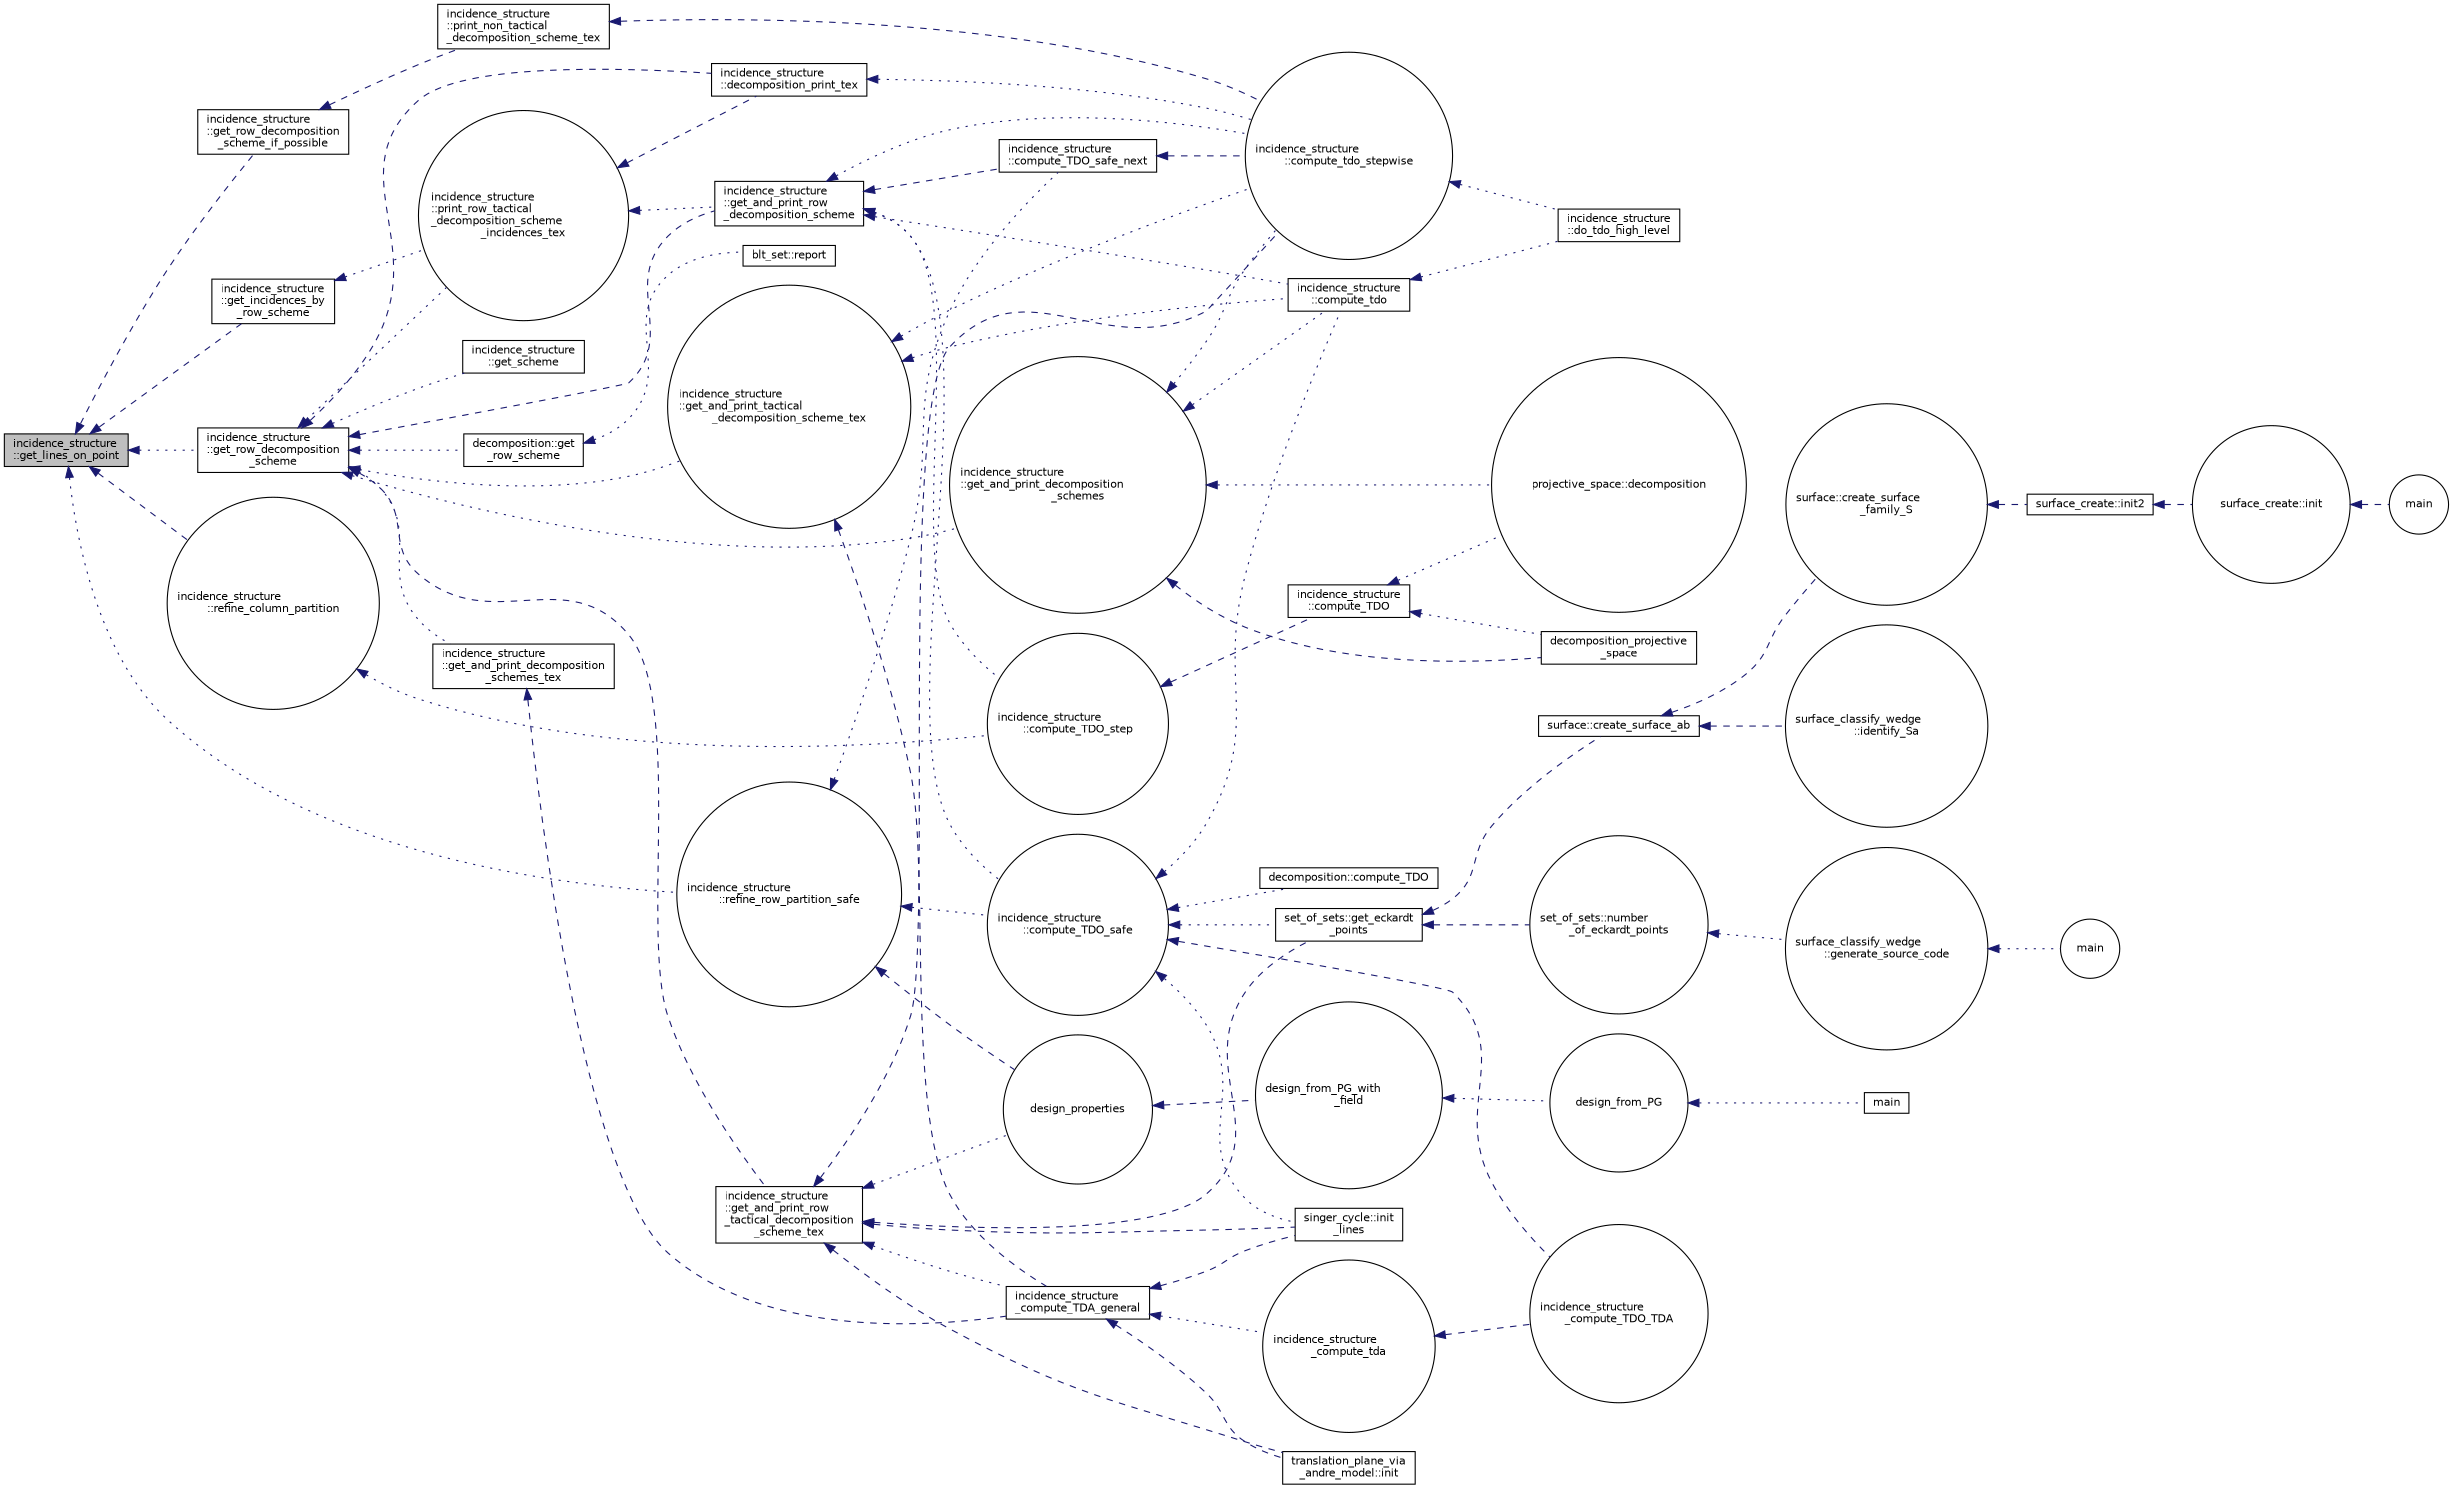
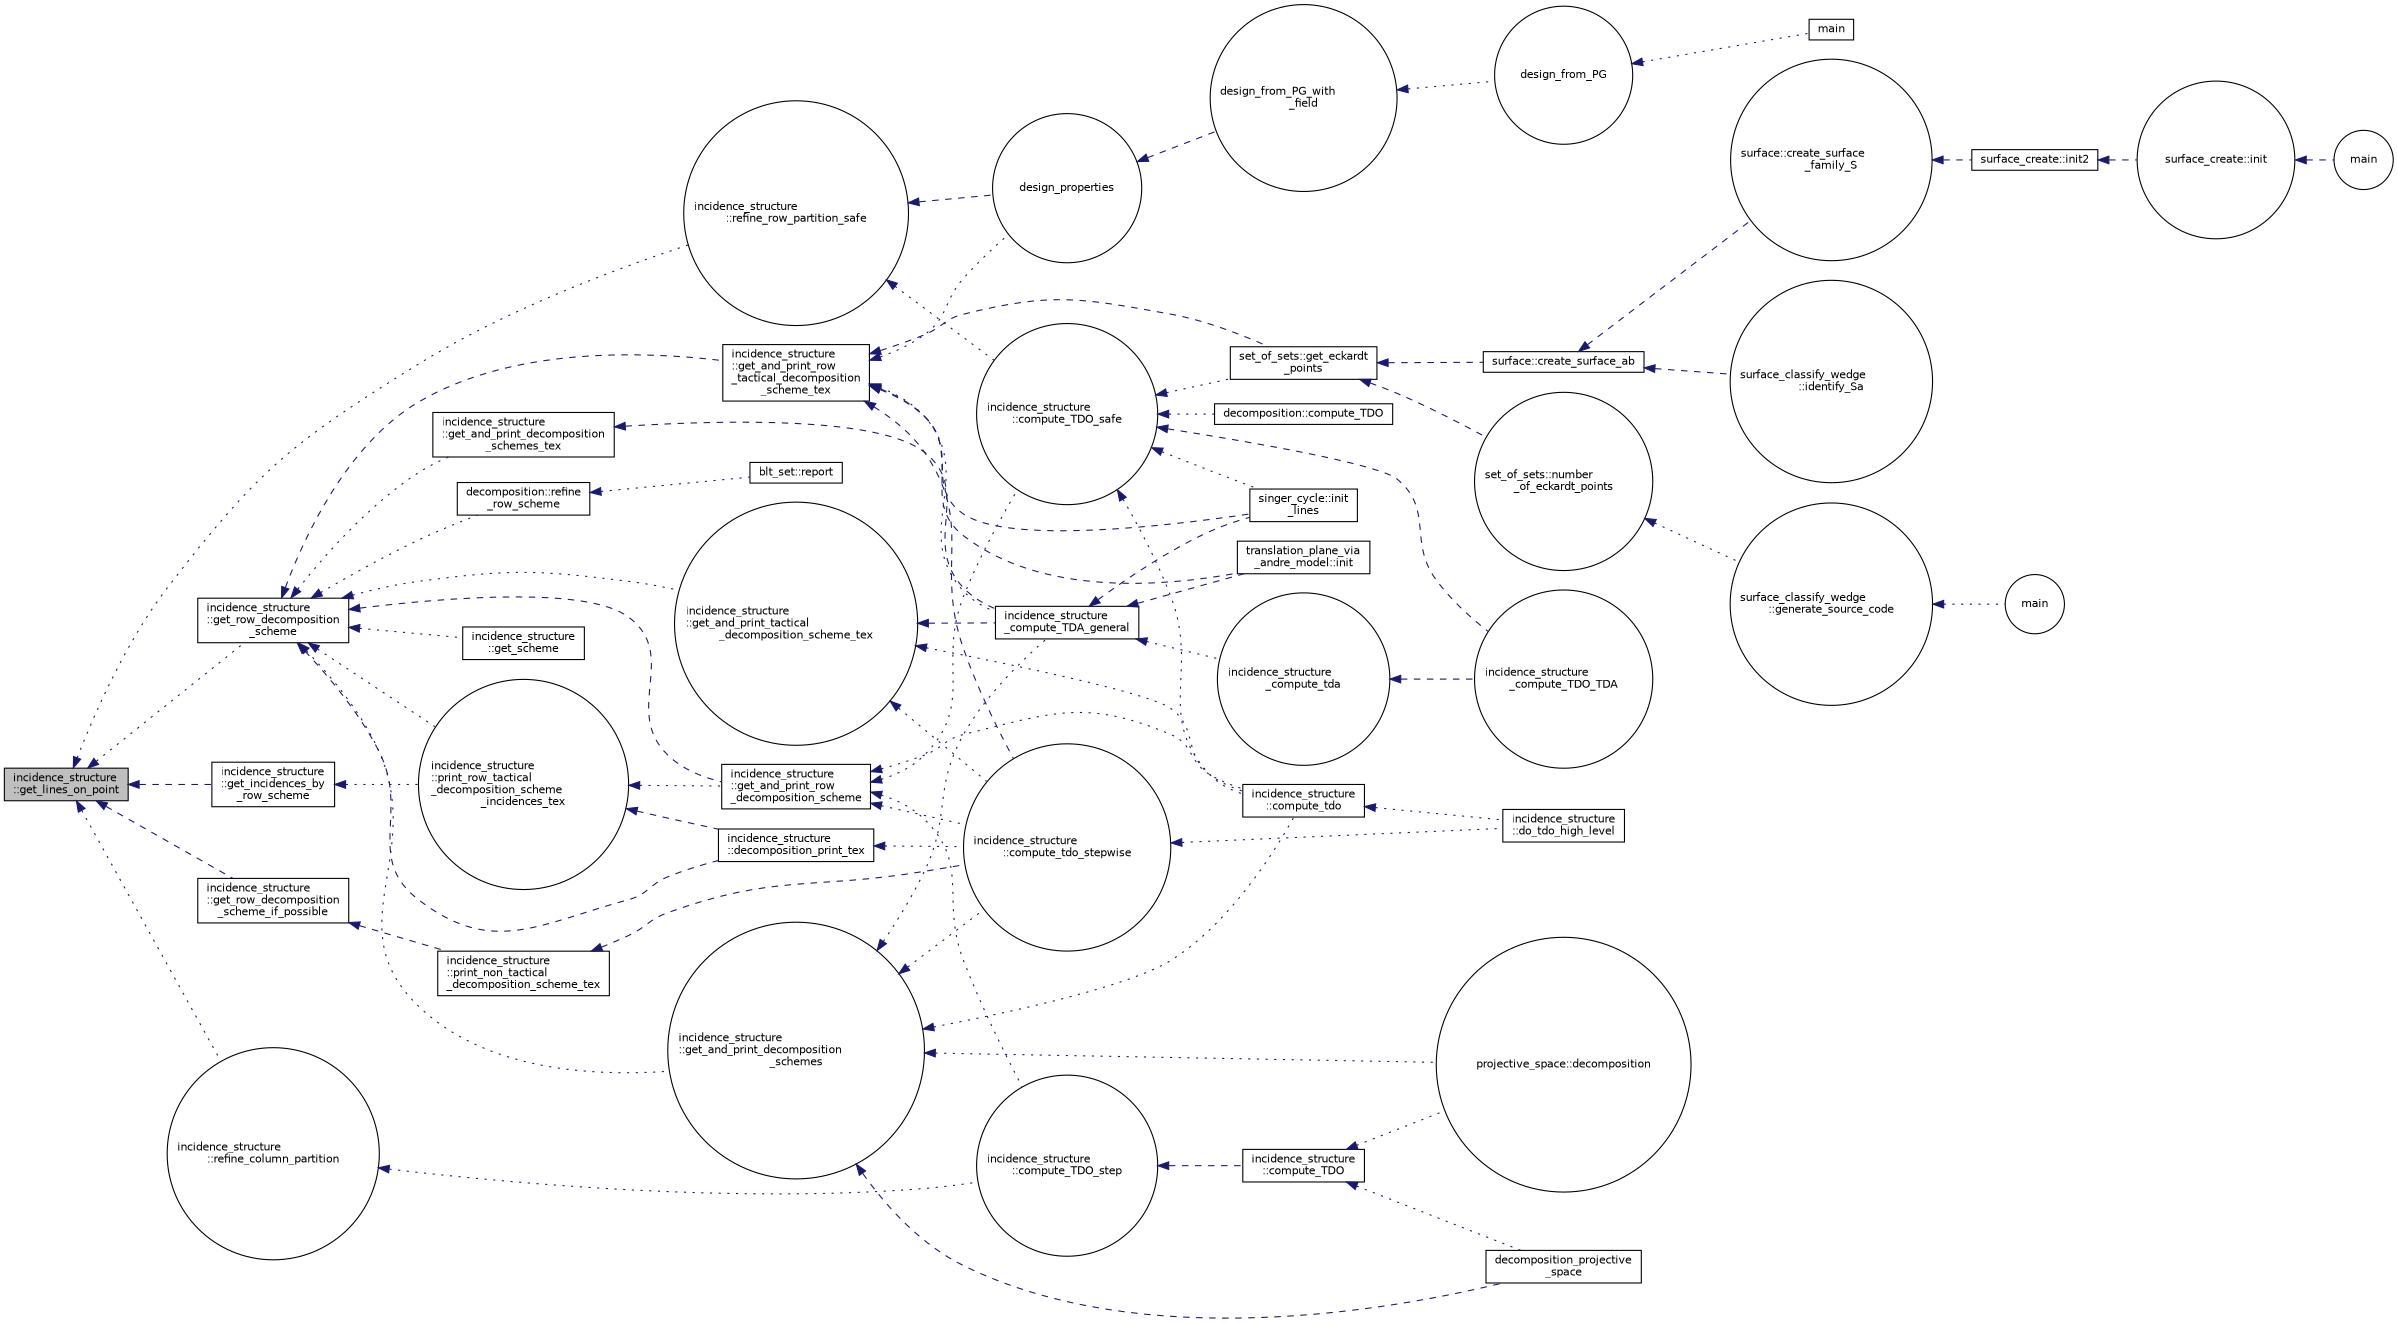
(1078, 156) -> none
(524, 450) -> (524, 499)
(143, 507) -> (151, 936)
none -> (946, 780)
